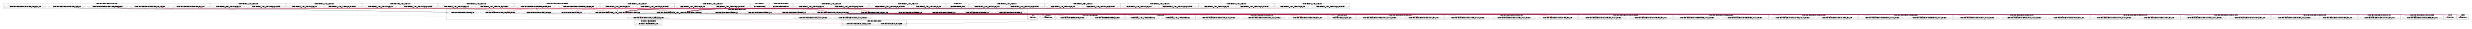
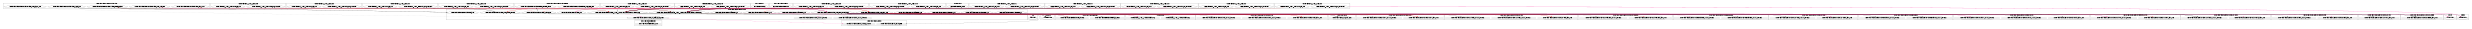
(400, 4) -> (400, 4)
(712, 4) -> (712, 4)
(781, 4) -> (781, 4)
(1083, 4) -> (1083, 4)
(228, 7) -> (228, 7)
(342, 7) -> (342, 7)
(418, 7) -> (418, 7)
(456, 7) -> (456, 7)
(494, 7) -> (494, 7)
(890, 7) -> (890, 7)
(928, 7) -> (928, 7)
(1063, 7) -> (1063, 7)
(1177, 7) -> (1177, 7)
(1292, 7) -> (1292, 7)
(1011, 13) -> (1011, 13)
(1724, 14) -> (1905, 8)
(648, 21) -> (648, 21)
(648, 24) -> (648, 24)
(859, 24) -> (859, 24)
